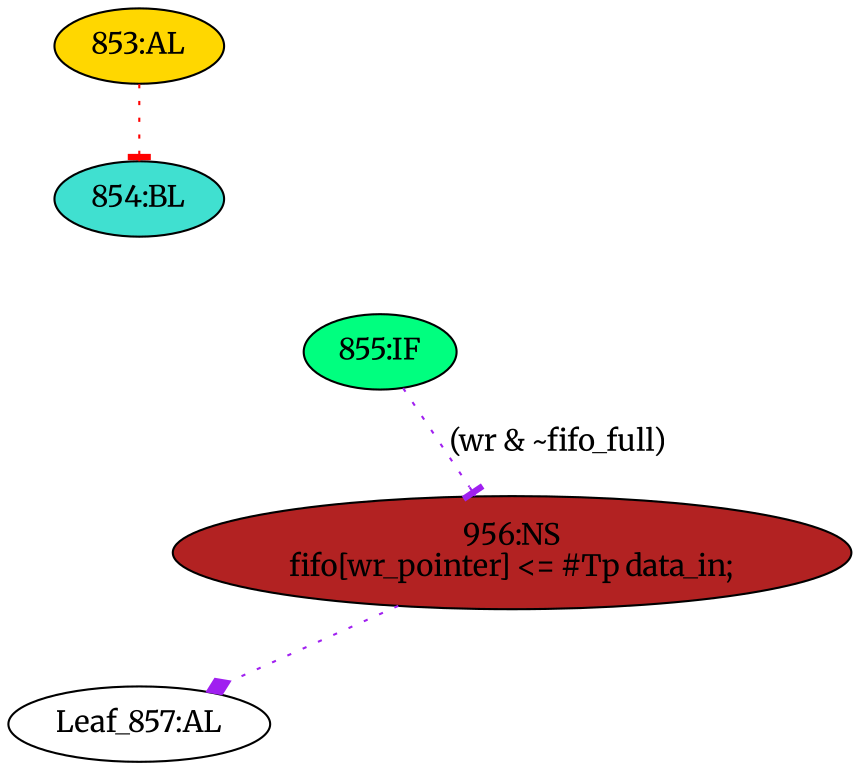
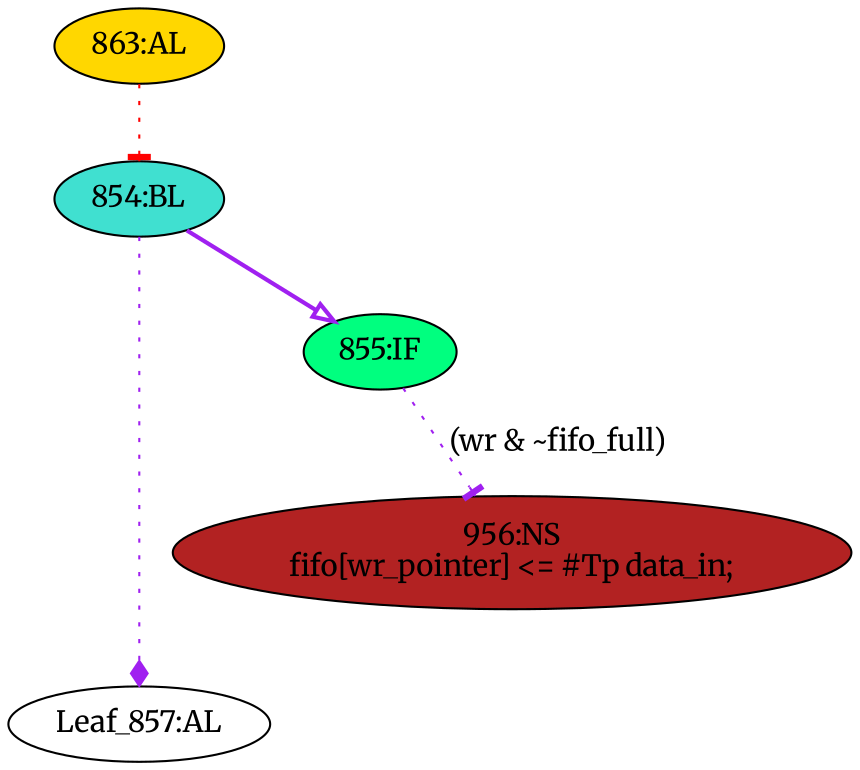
(139, 46) -> (139, 46)
none -> (251, 270)
(314, 644) -> (139, 449)
